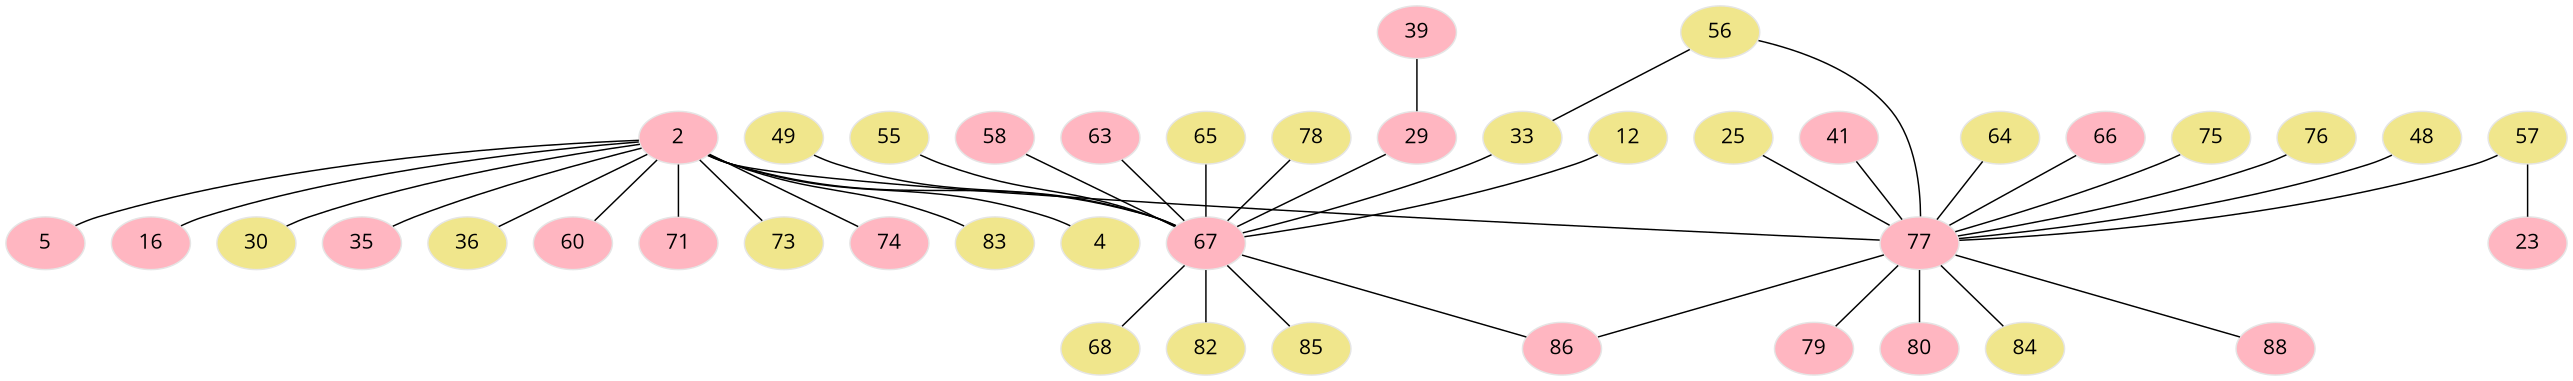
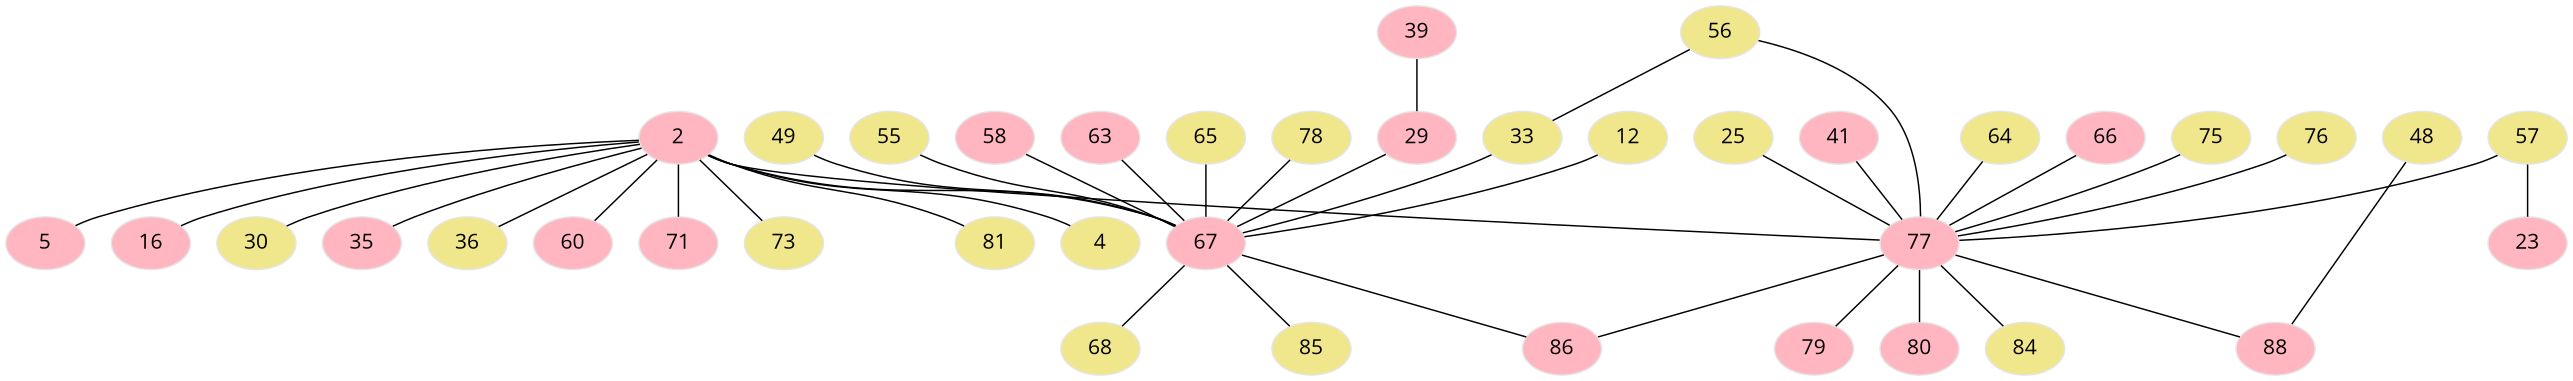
(2178, 209) -> (2349, 243)
(889, 243) -> none
(995, 243) -> (995, 243)
(1206, 349) -> none
